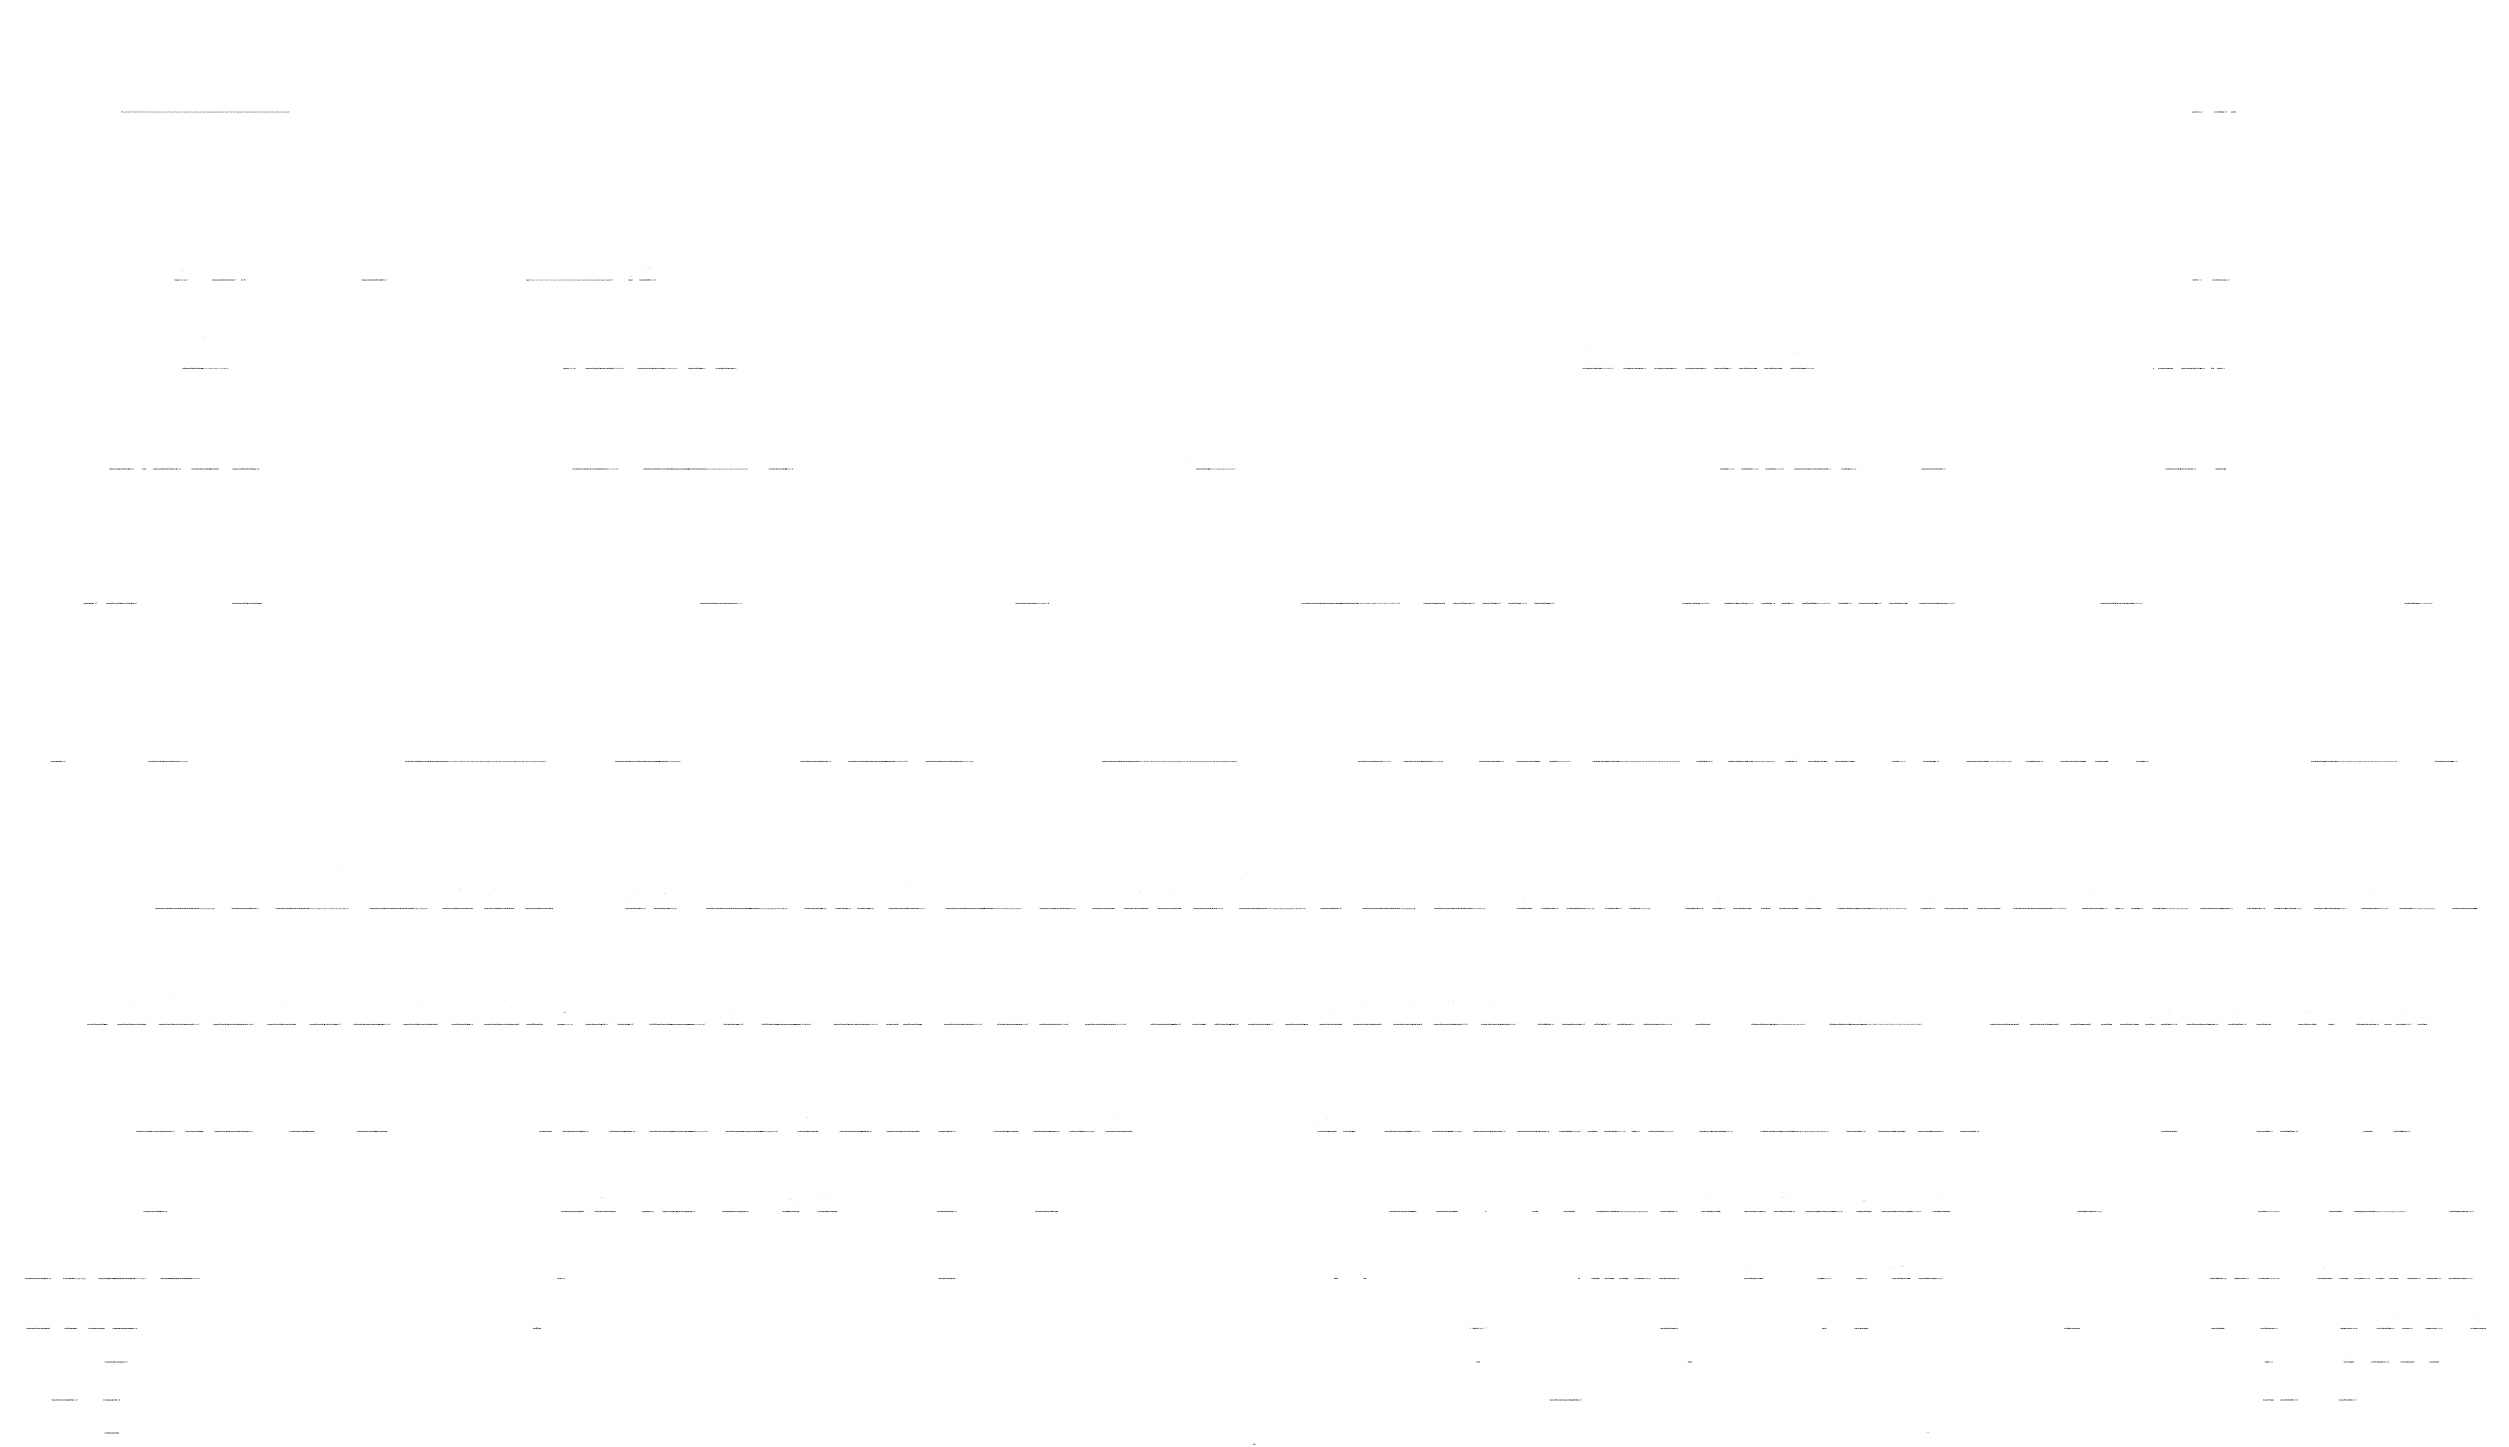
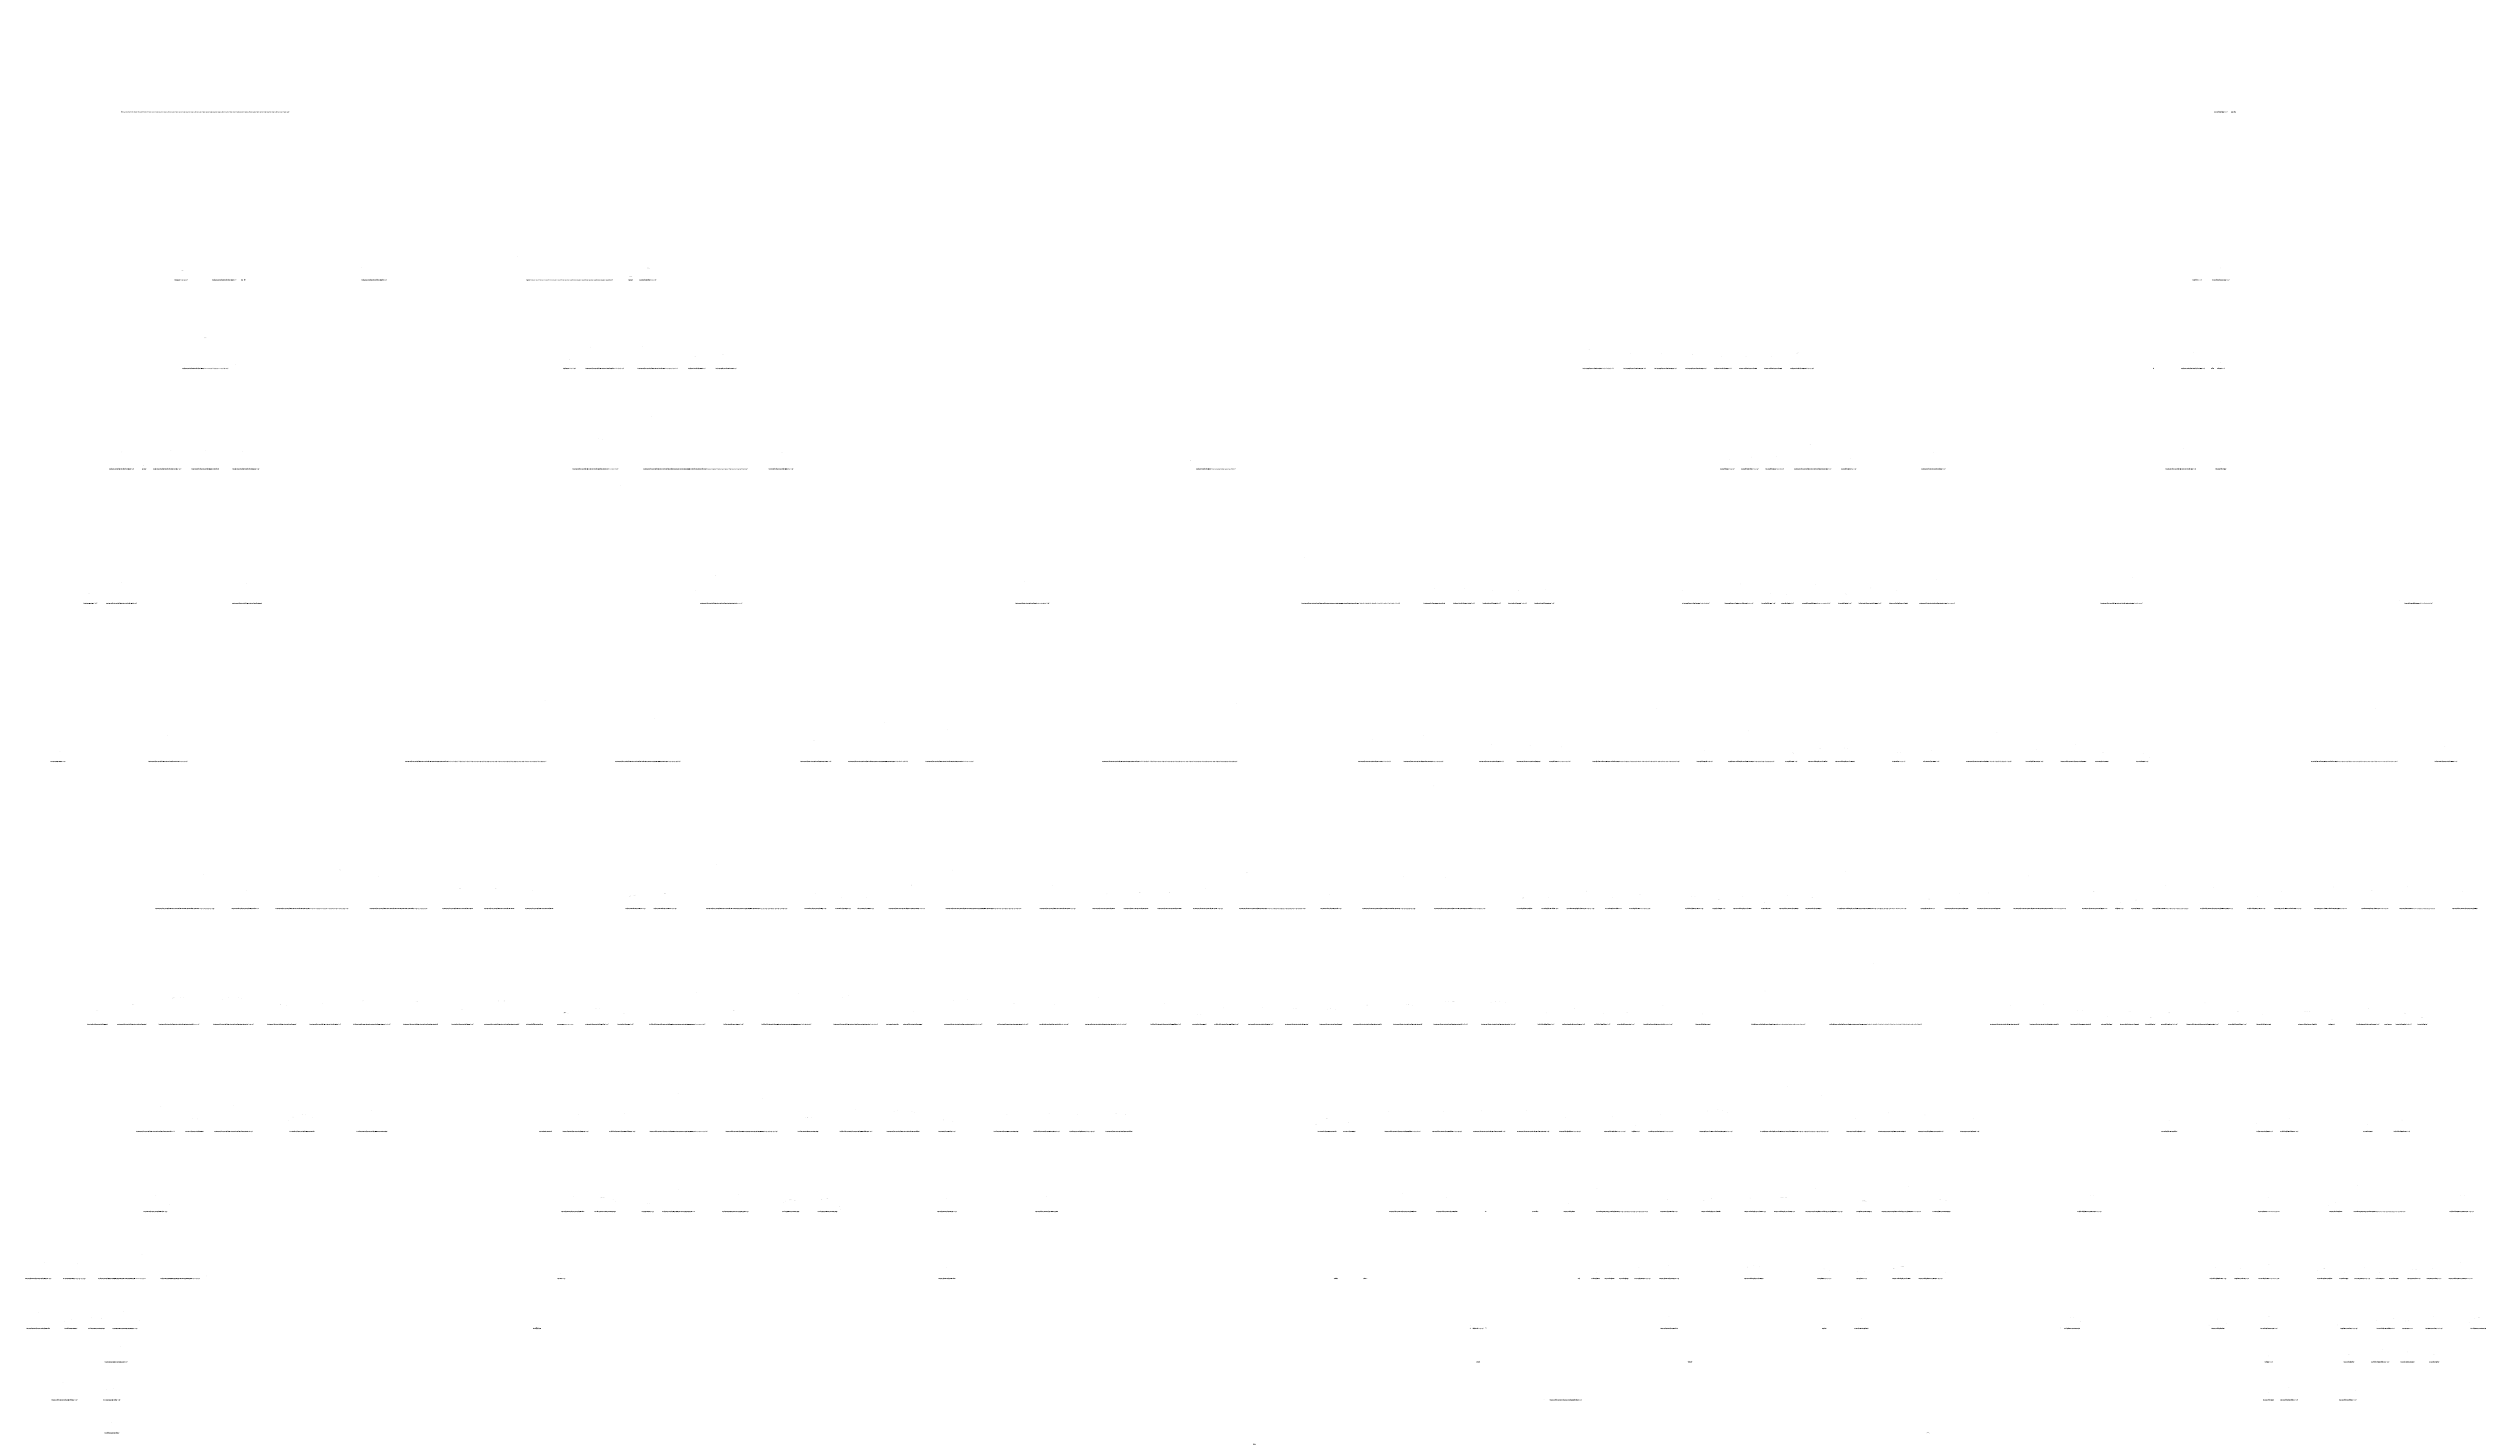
(2197, 112) -> none
(2166, 369) -> none
(1592, 1132) -> none
